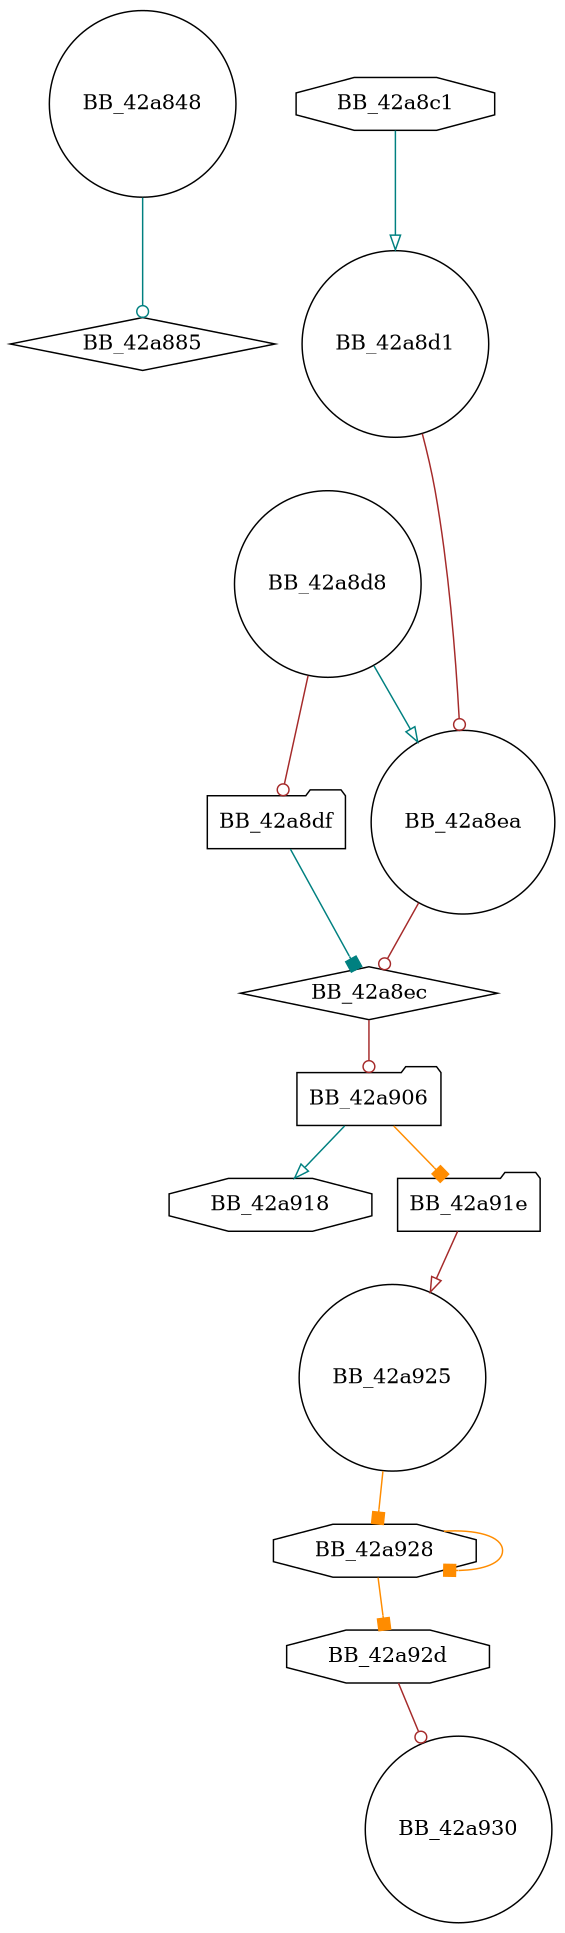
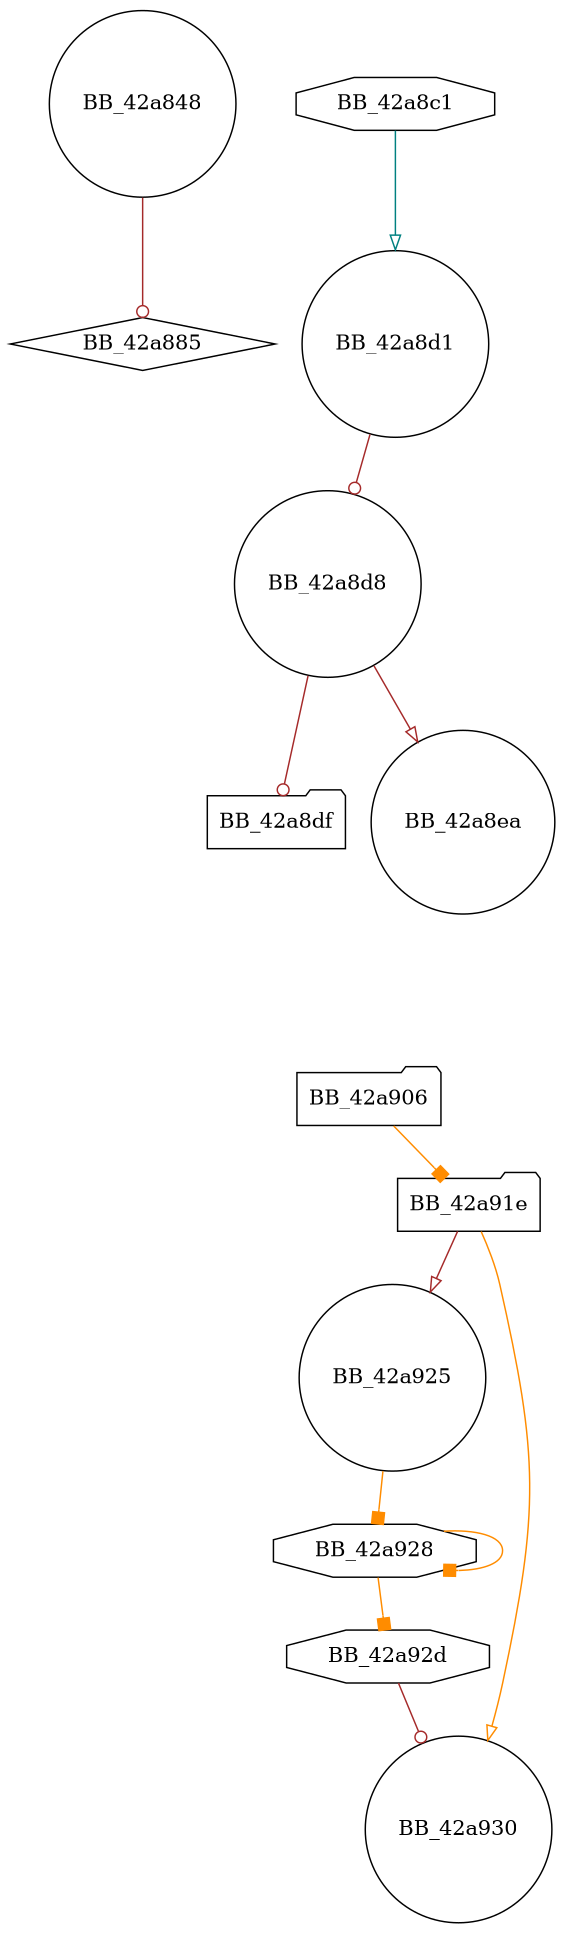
(143, 252) -> (143, 252)
(447, 575) -> (363, 458)
(392, 697) -> (392, 697)
(369, 993) -> none
(270, 1205) -> none
none -> (529, 1478)
